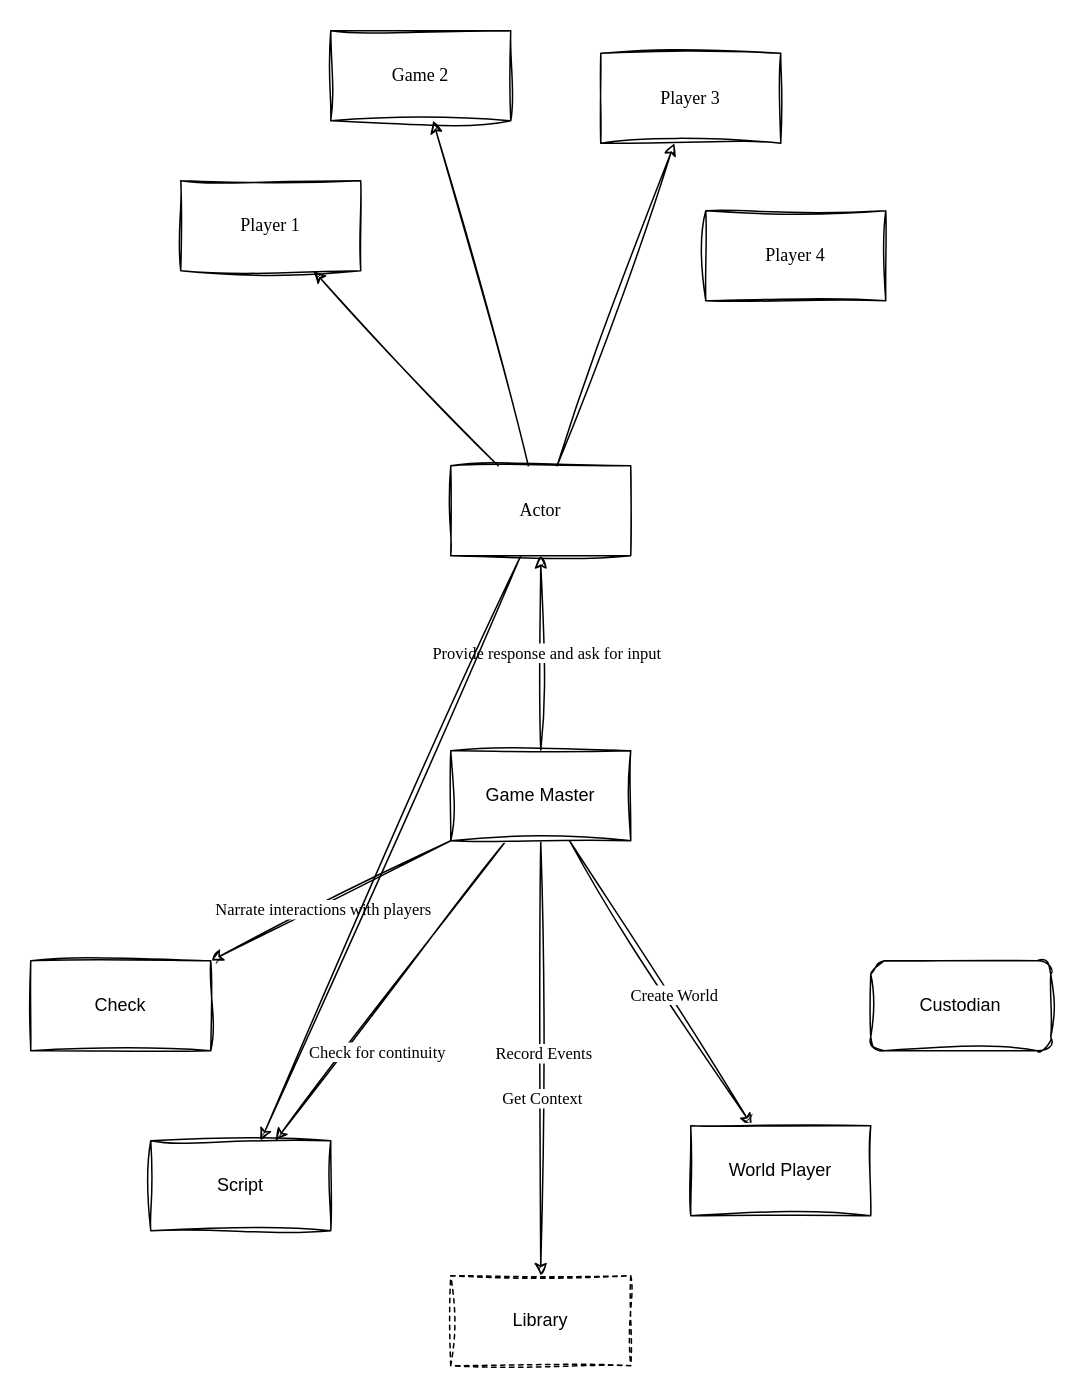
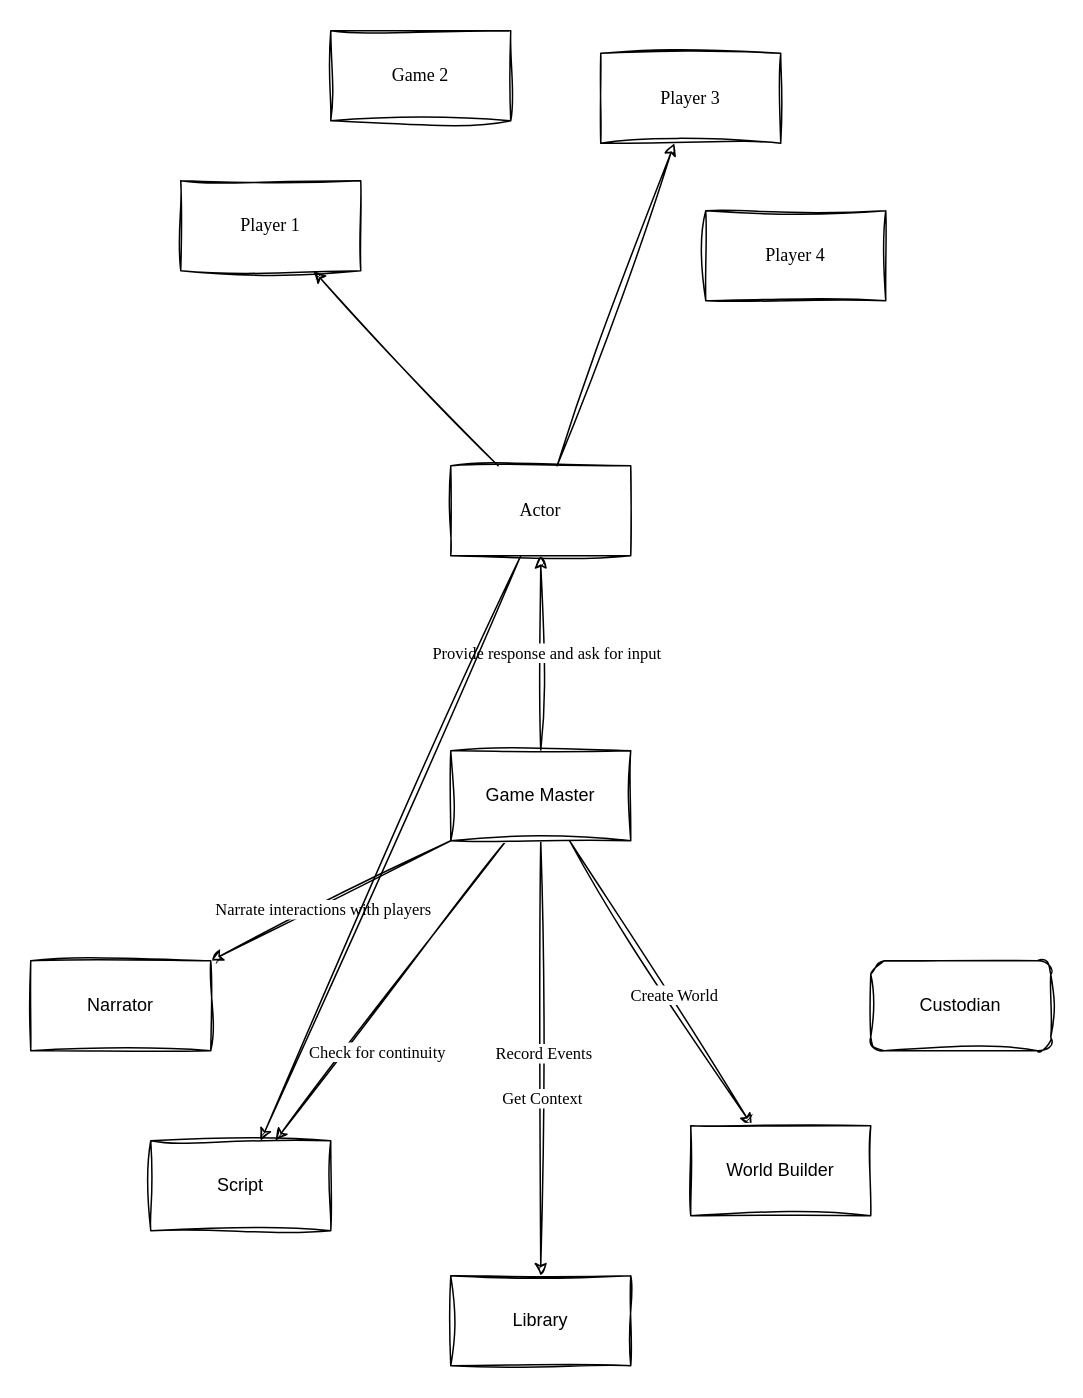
(481, 296) -> none
(121, 1006) -> (121, 1006)
(781, 1171) -> (781, 1171)
(541, 1321) -> (541, 1321)
